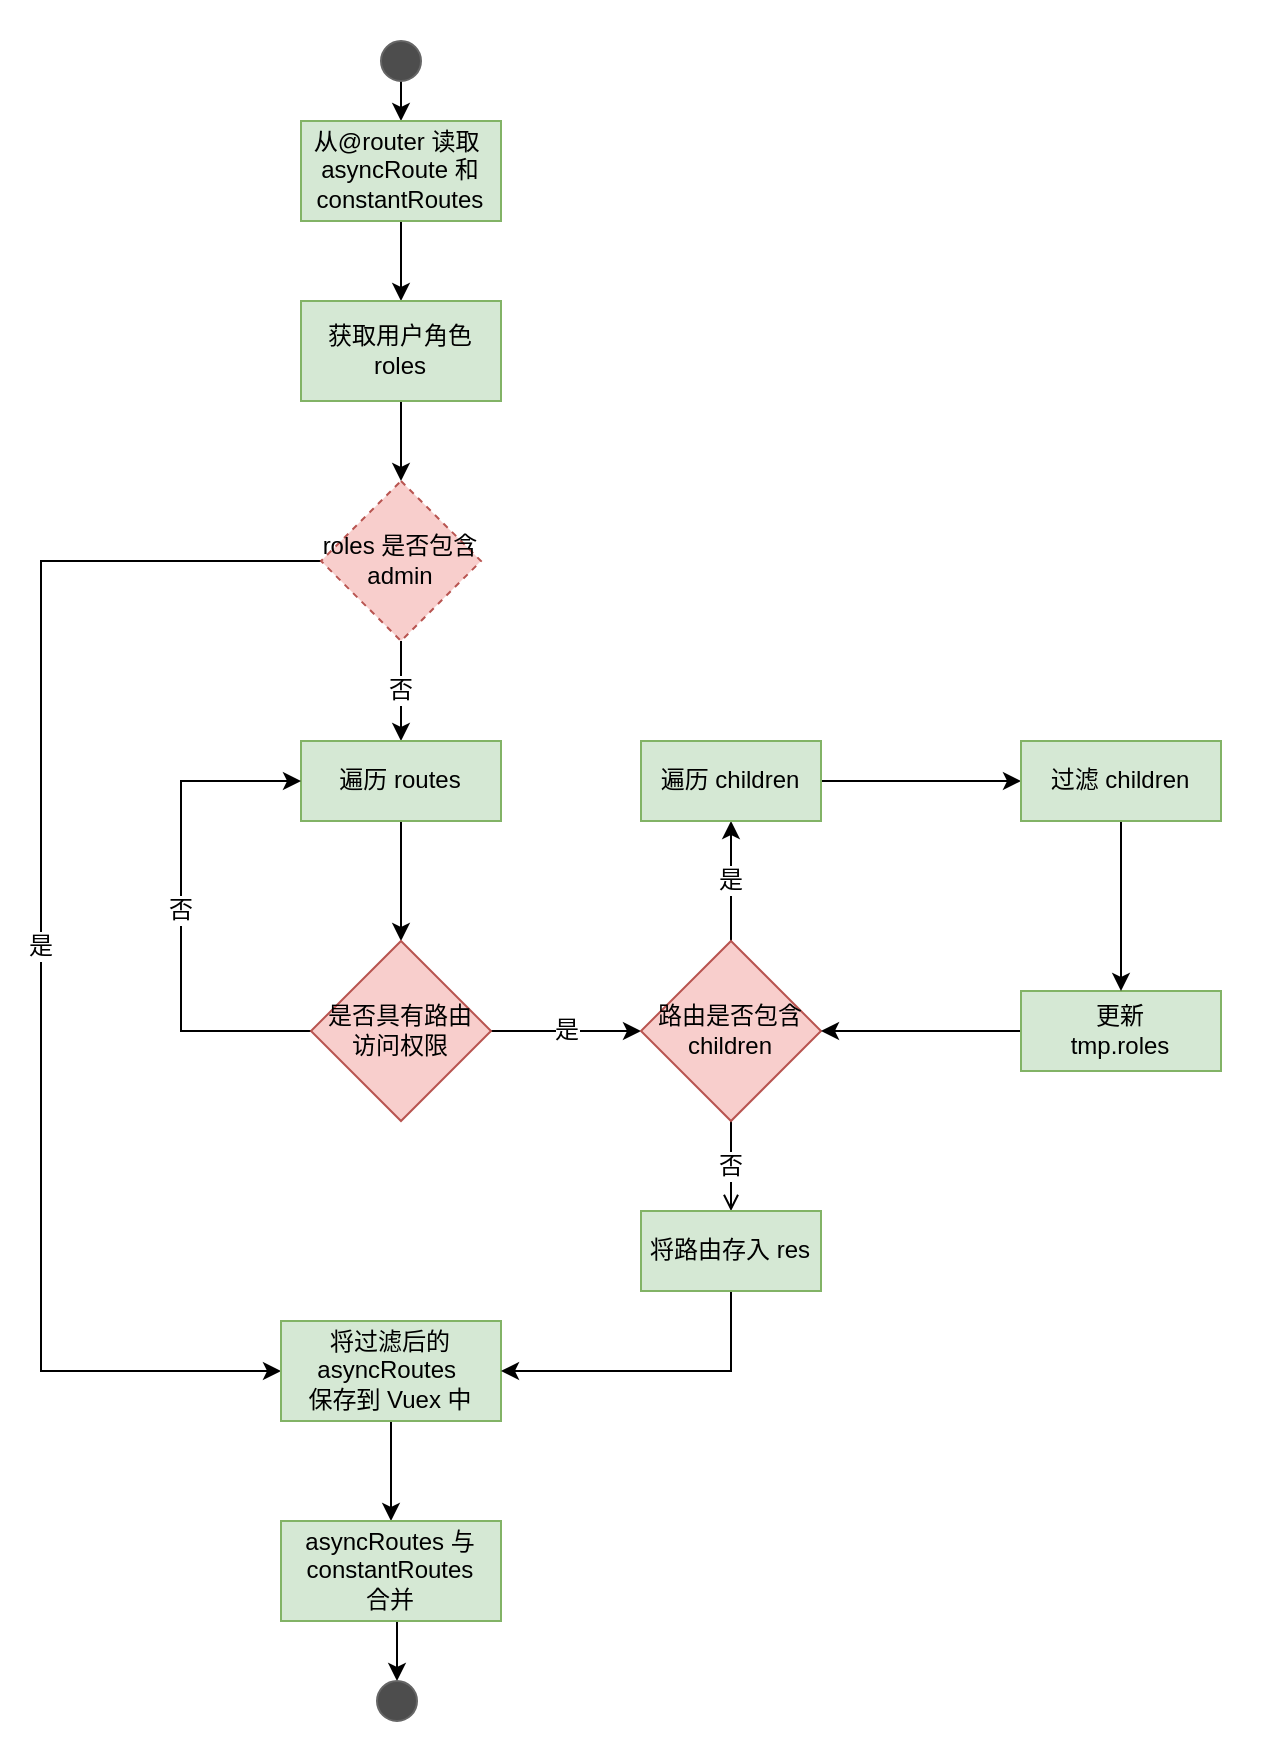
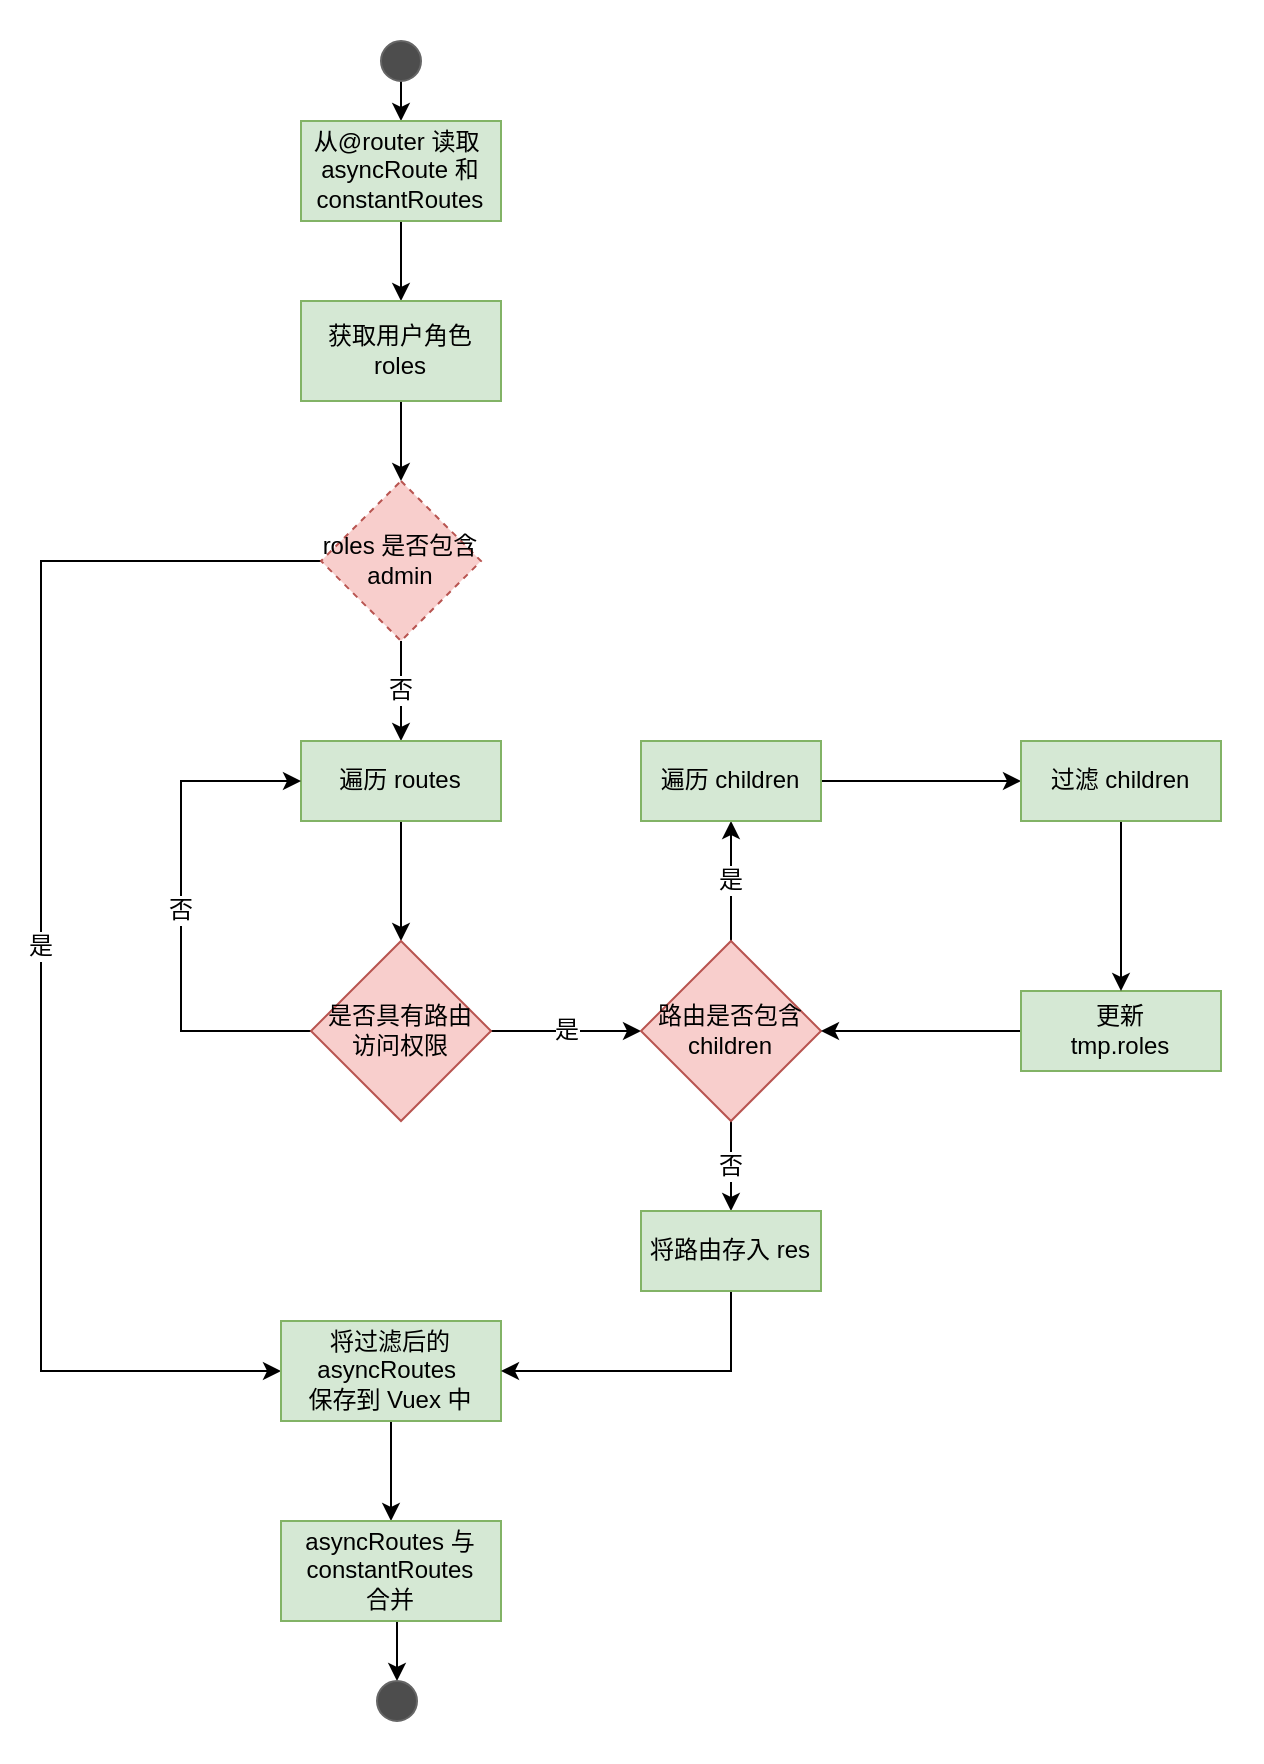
(731, 1198) -> (731, 1196)
